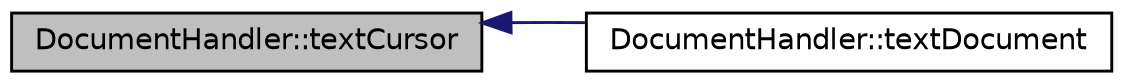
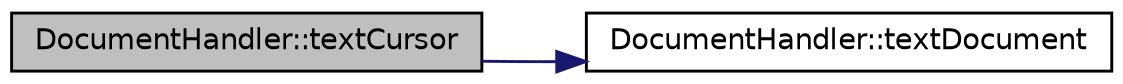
(549, 22) -> (519, 62)
